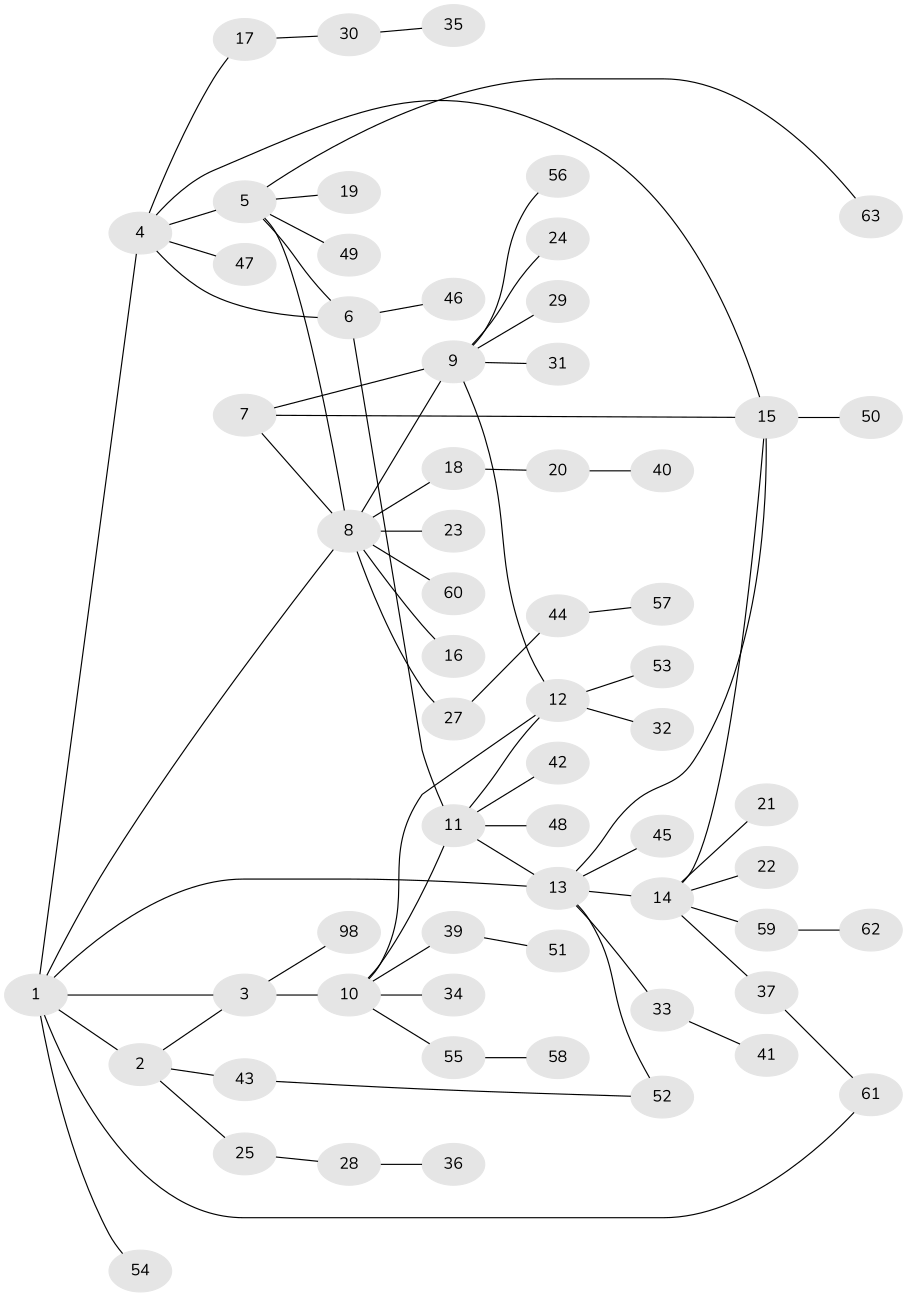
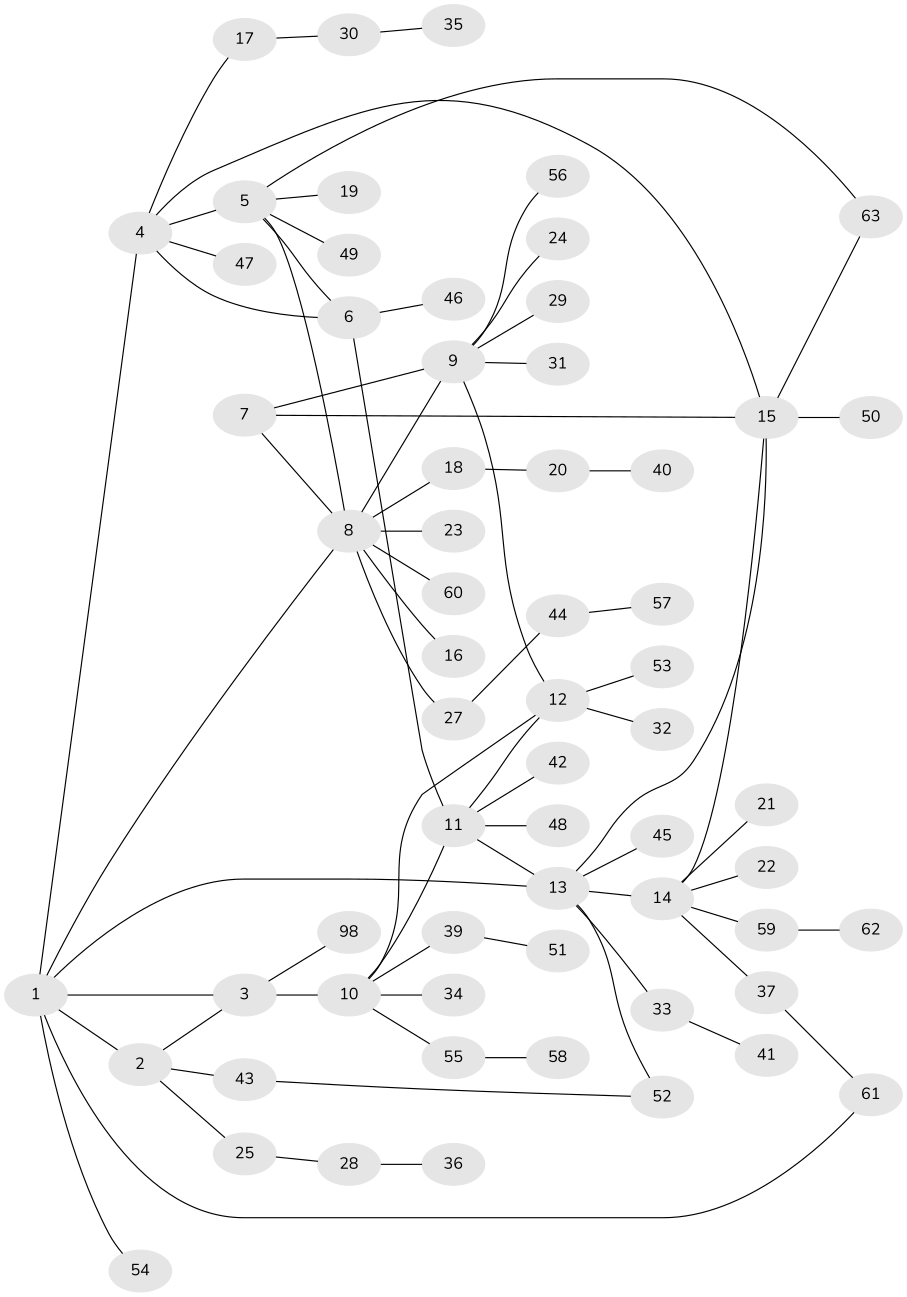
none -> (819, 317)
